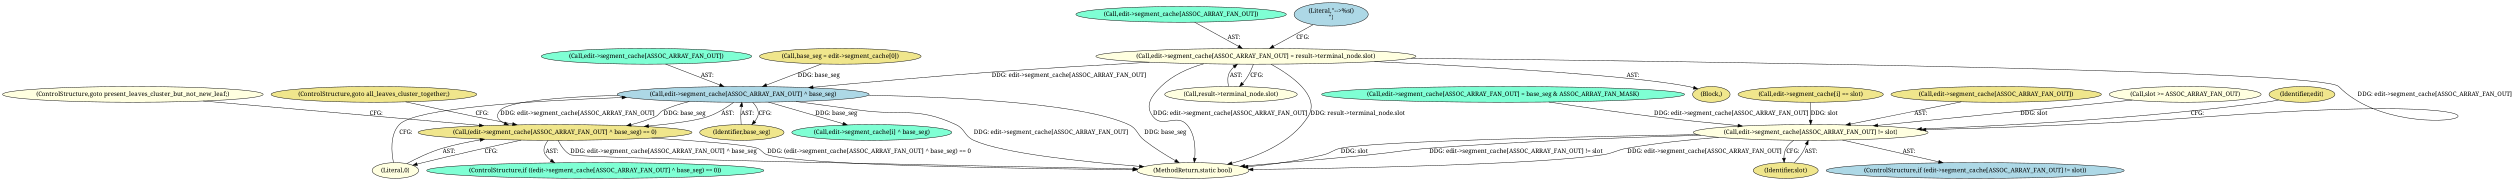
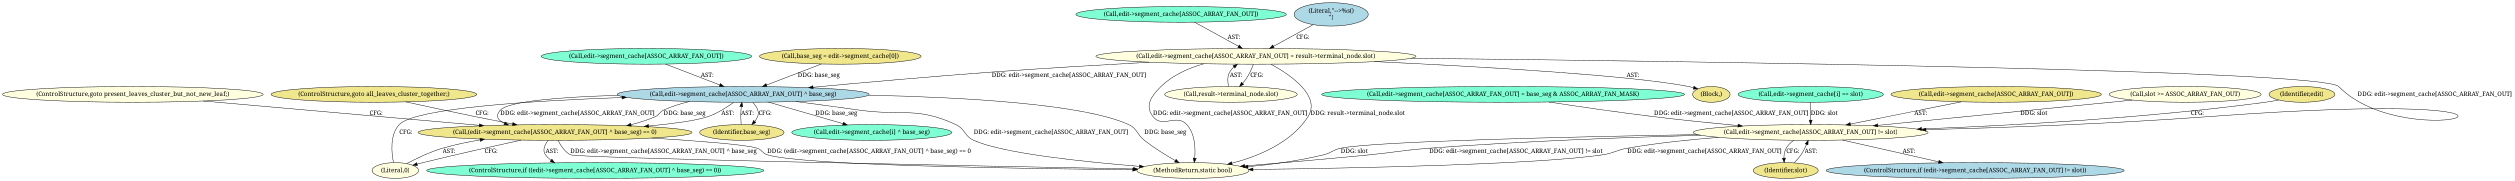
(1811, 94) -> (1811, 94)
